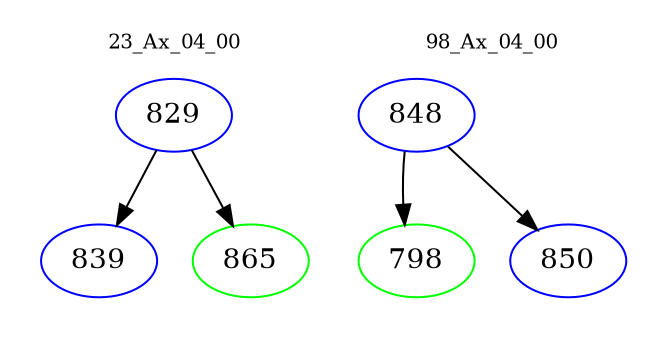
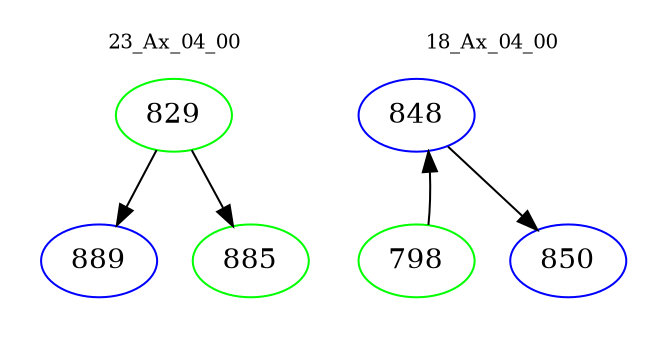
(492, 43) -> (492, 43)
(174, 115) -> (174, 115)
(403, 178) -> (430, 199)
(99, 261) -> (99, 261)
(251, 261) -> (251, 261)
